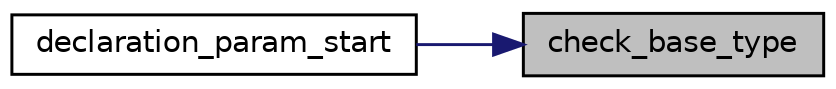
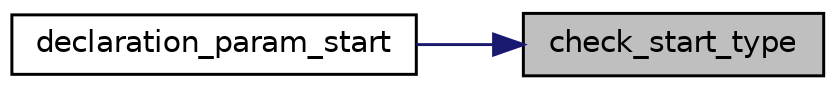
(674, 45) -> (674, 45)
